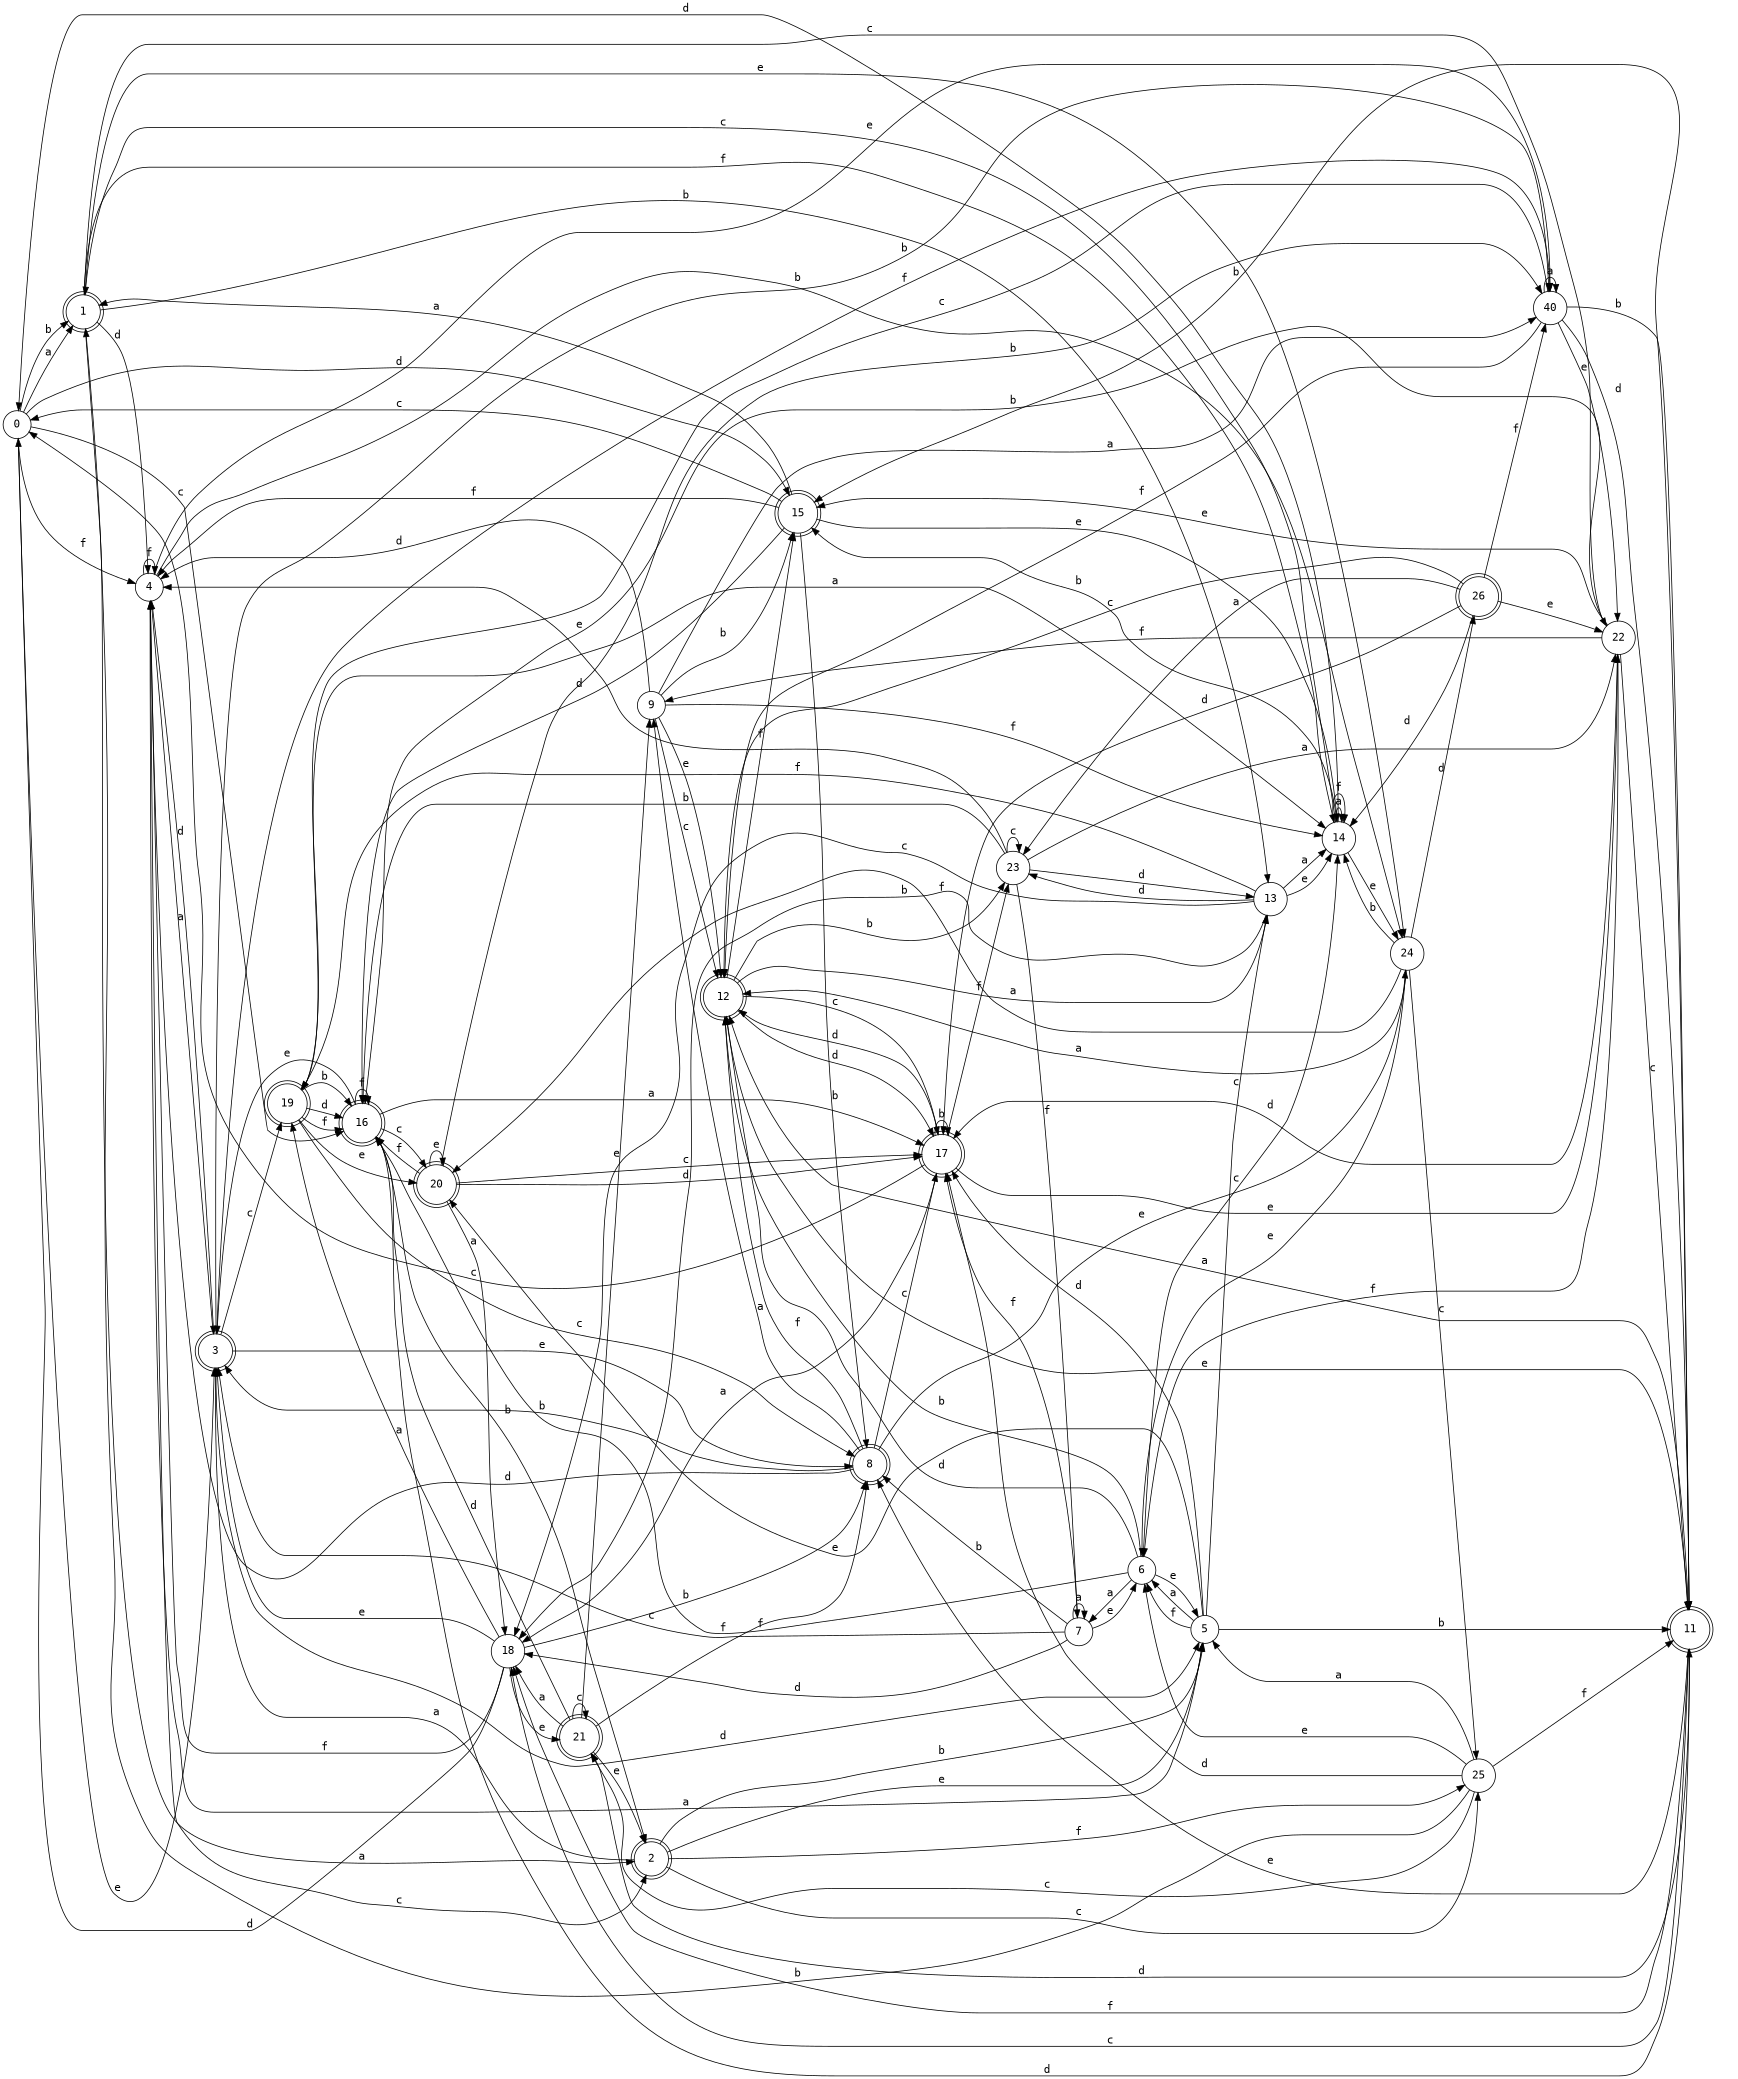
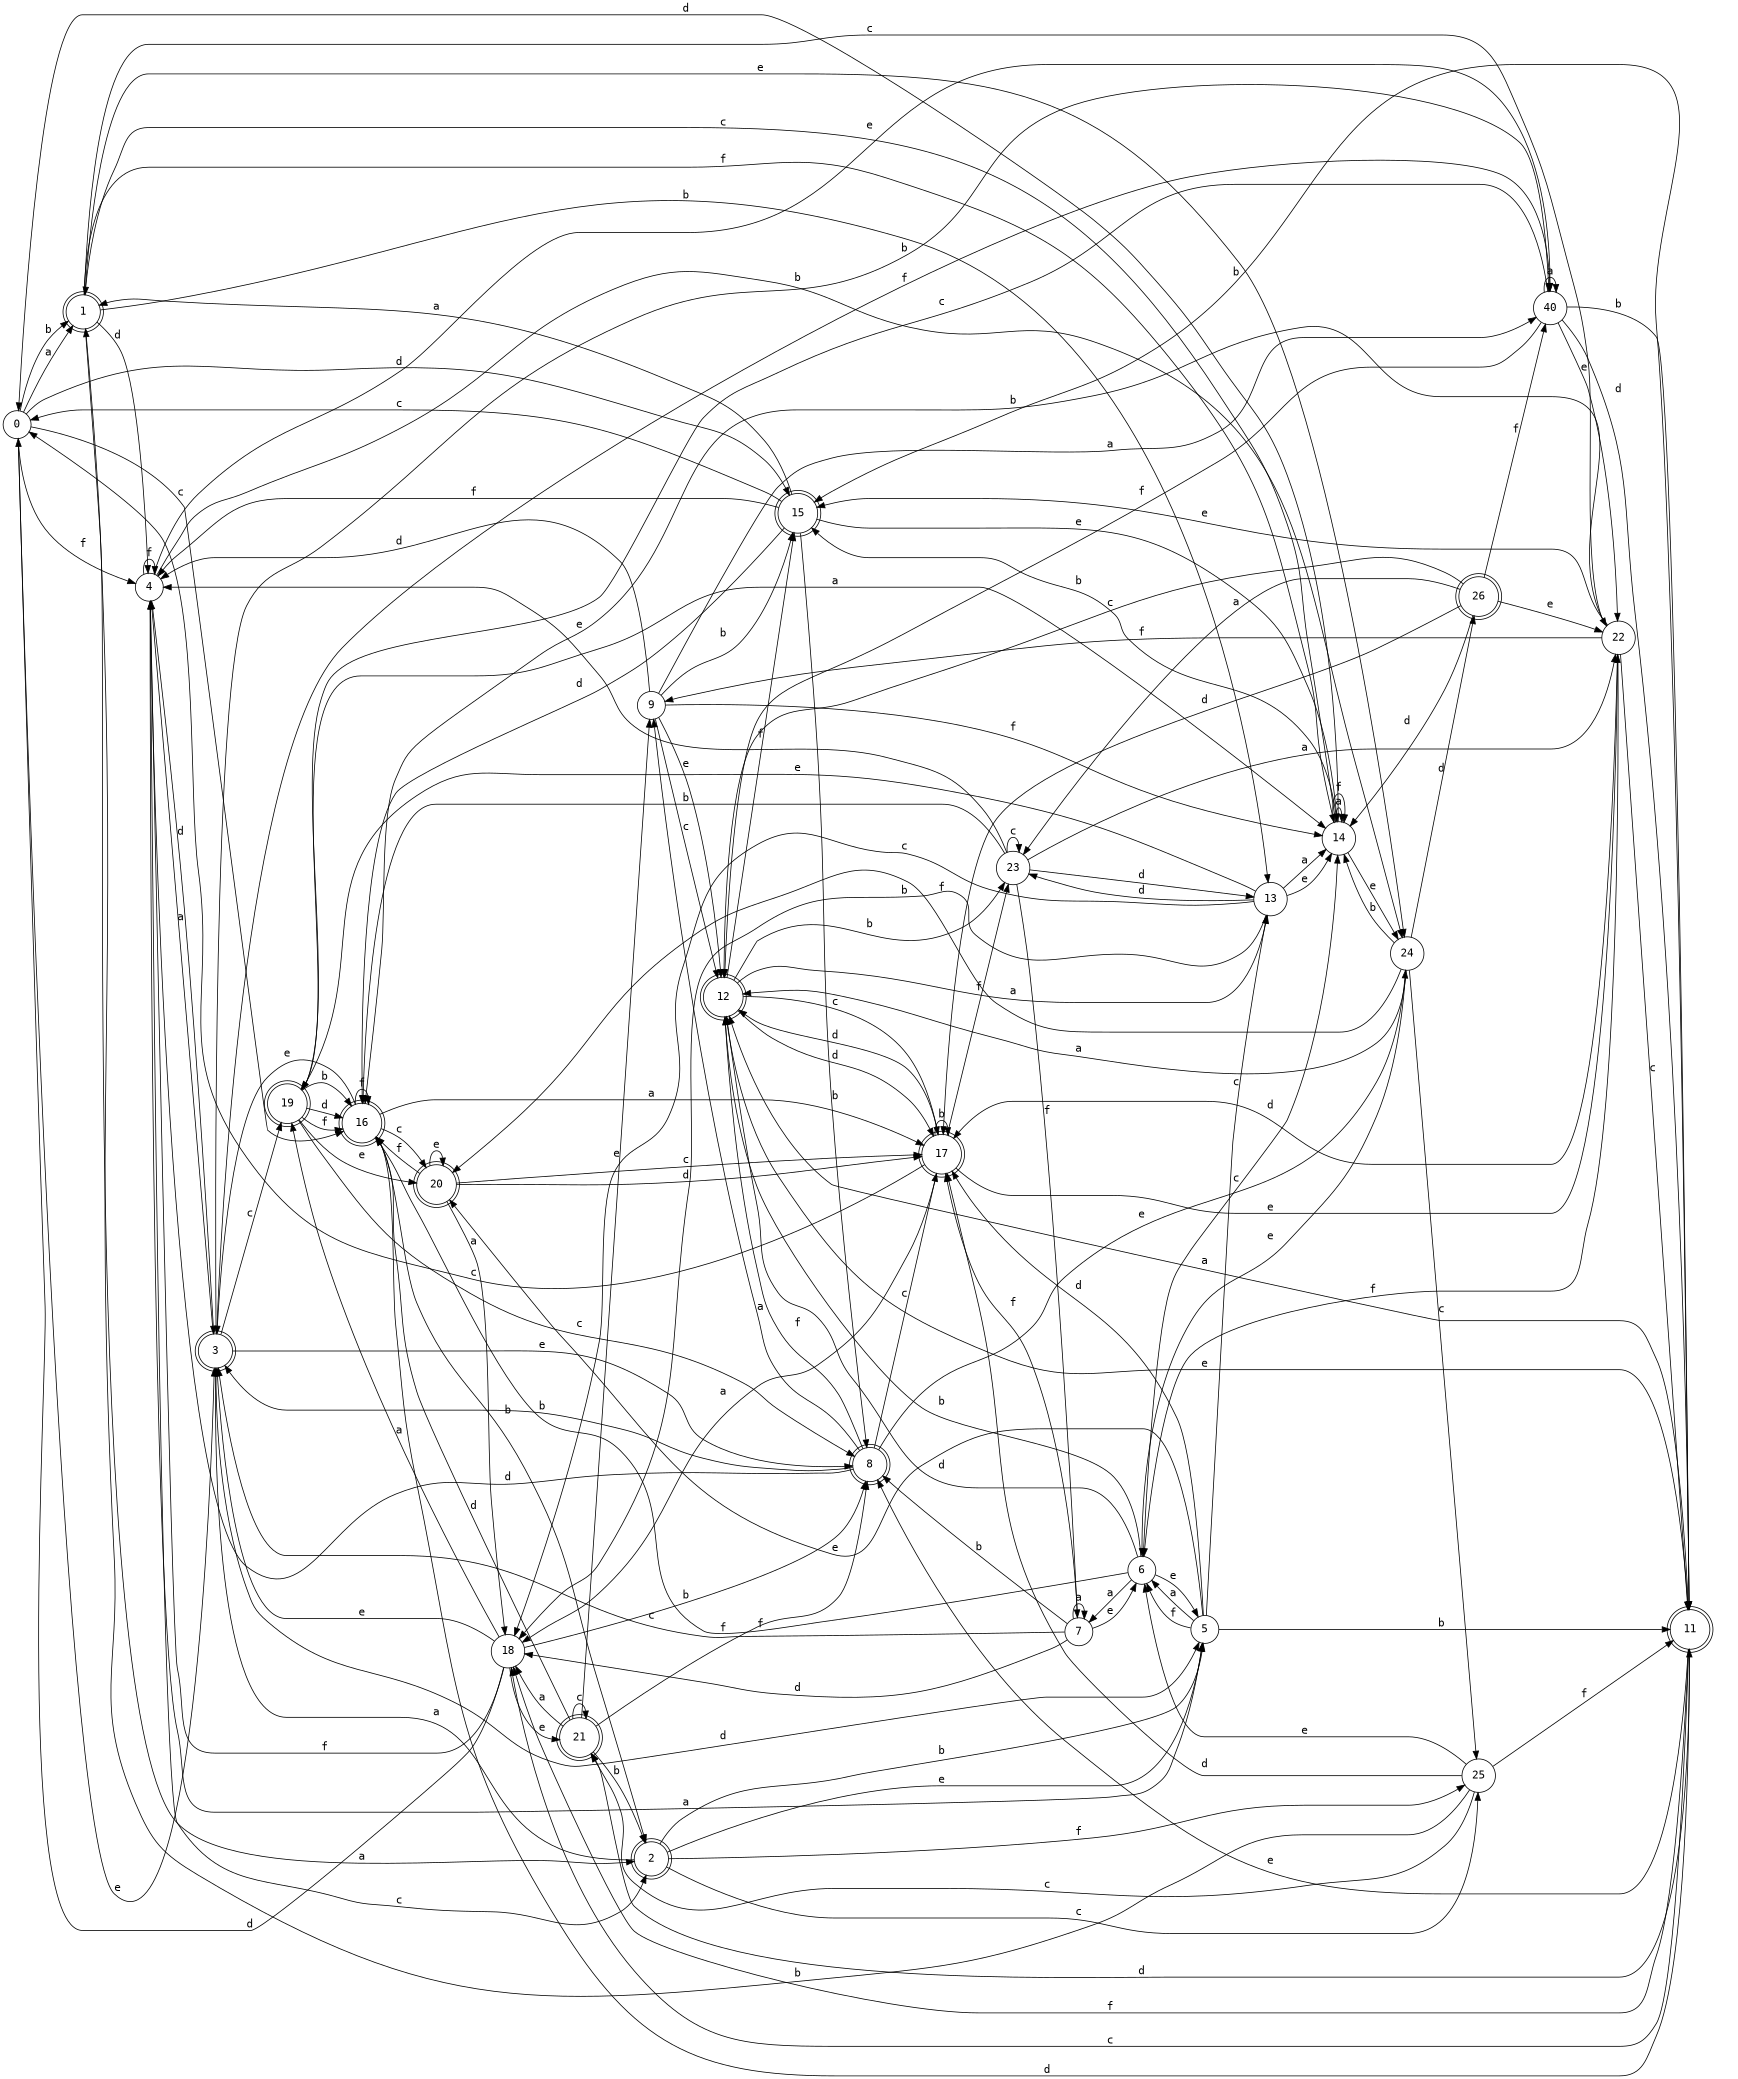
(750, 405) -> none
(798, 768) -> (798, 768)
(1361, 1682) -> none
(617, 1771) -> (617, 1771)
